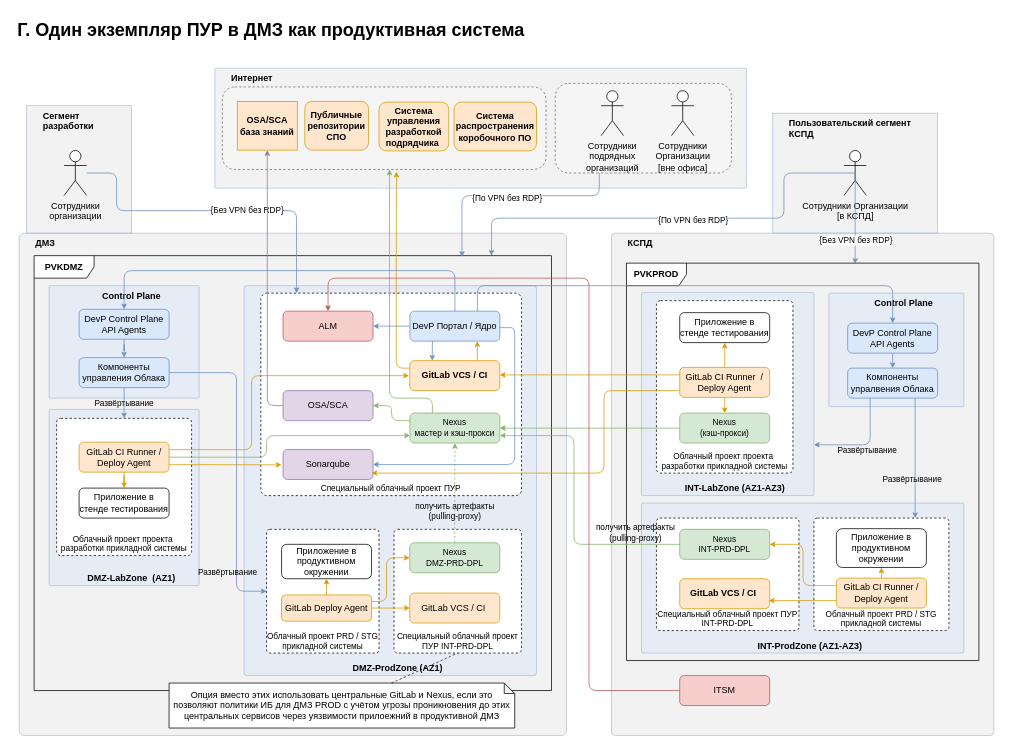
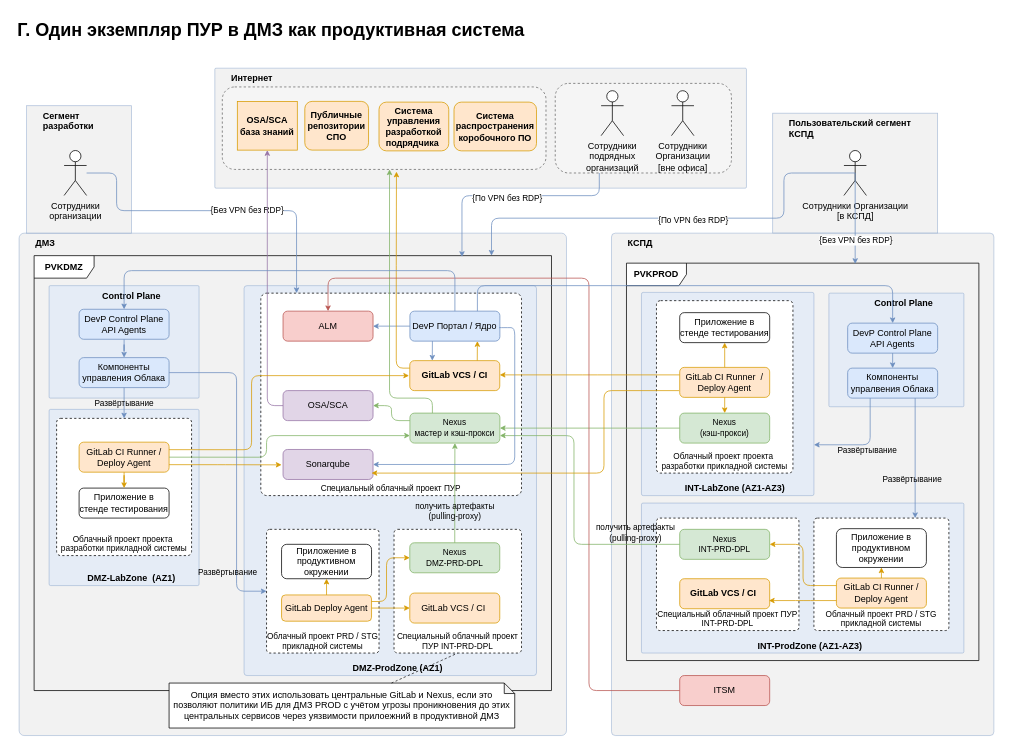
(455, 496) -> (455, 496)
